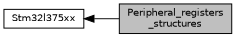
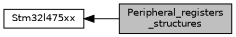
(44, 19) -> (44, 19)
